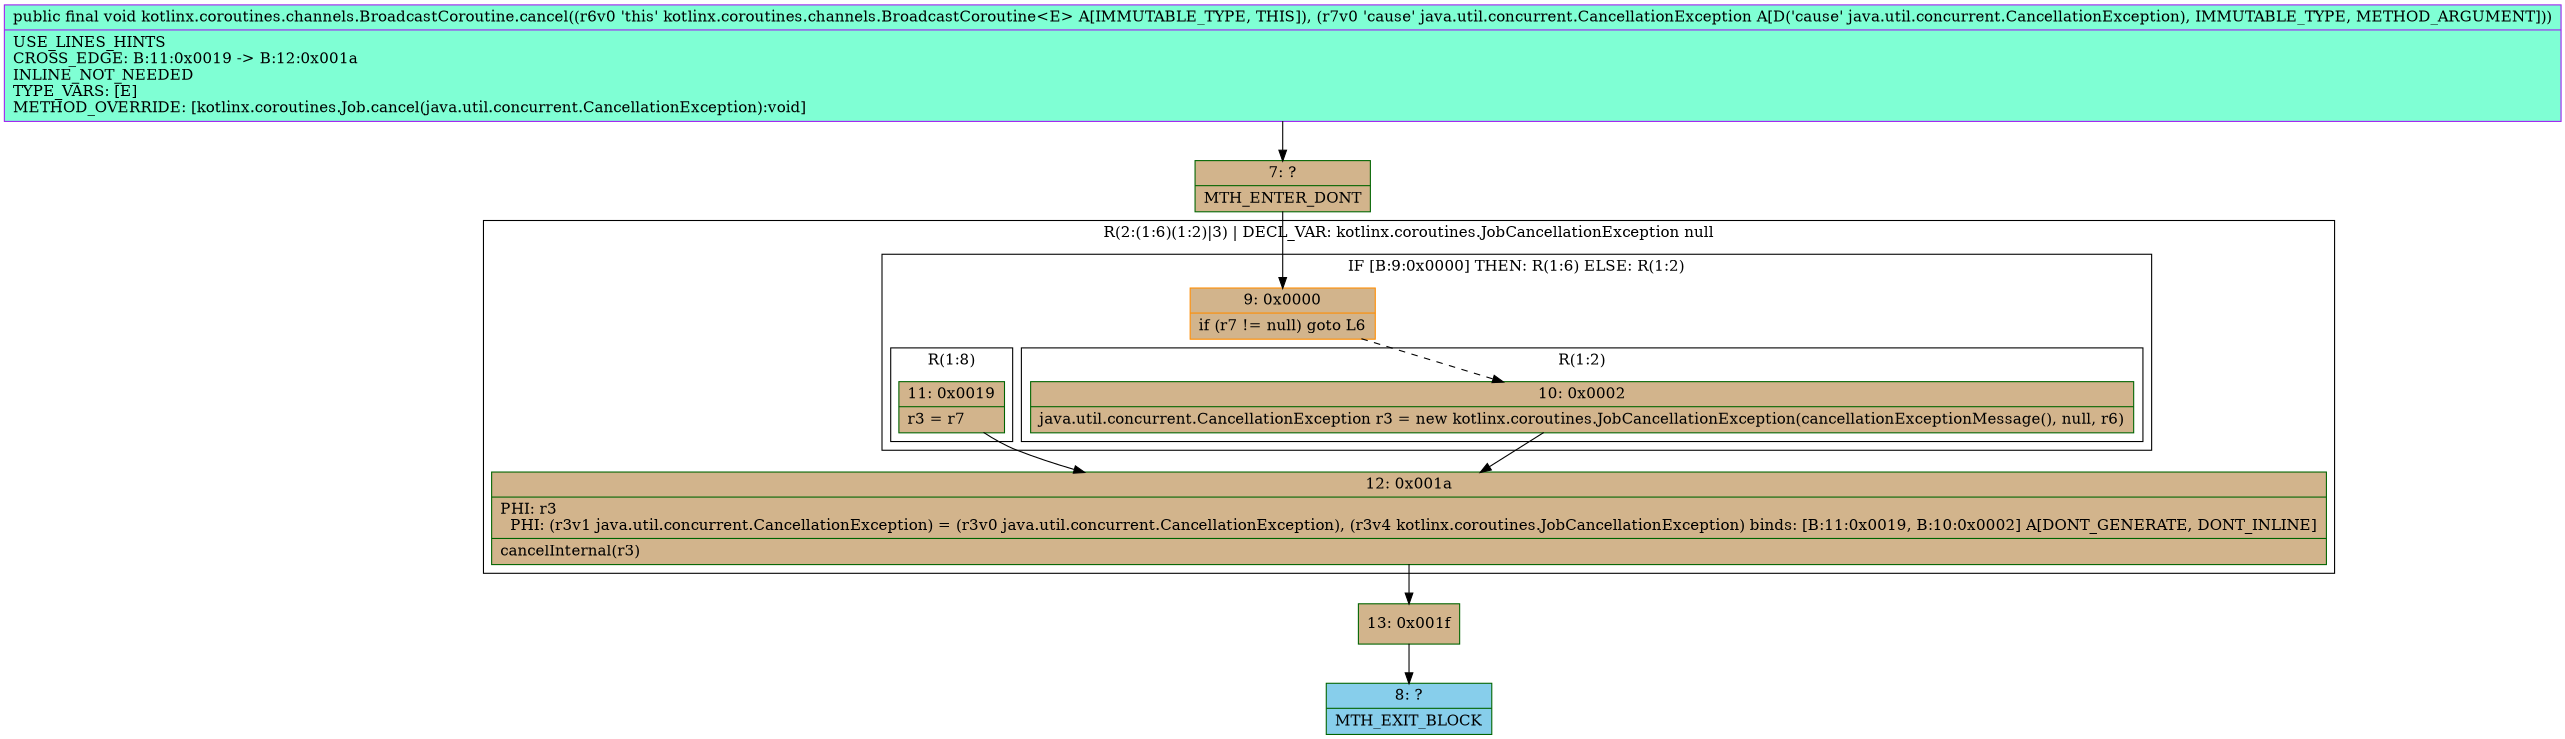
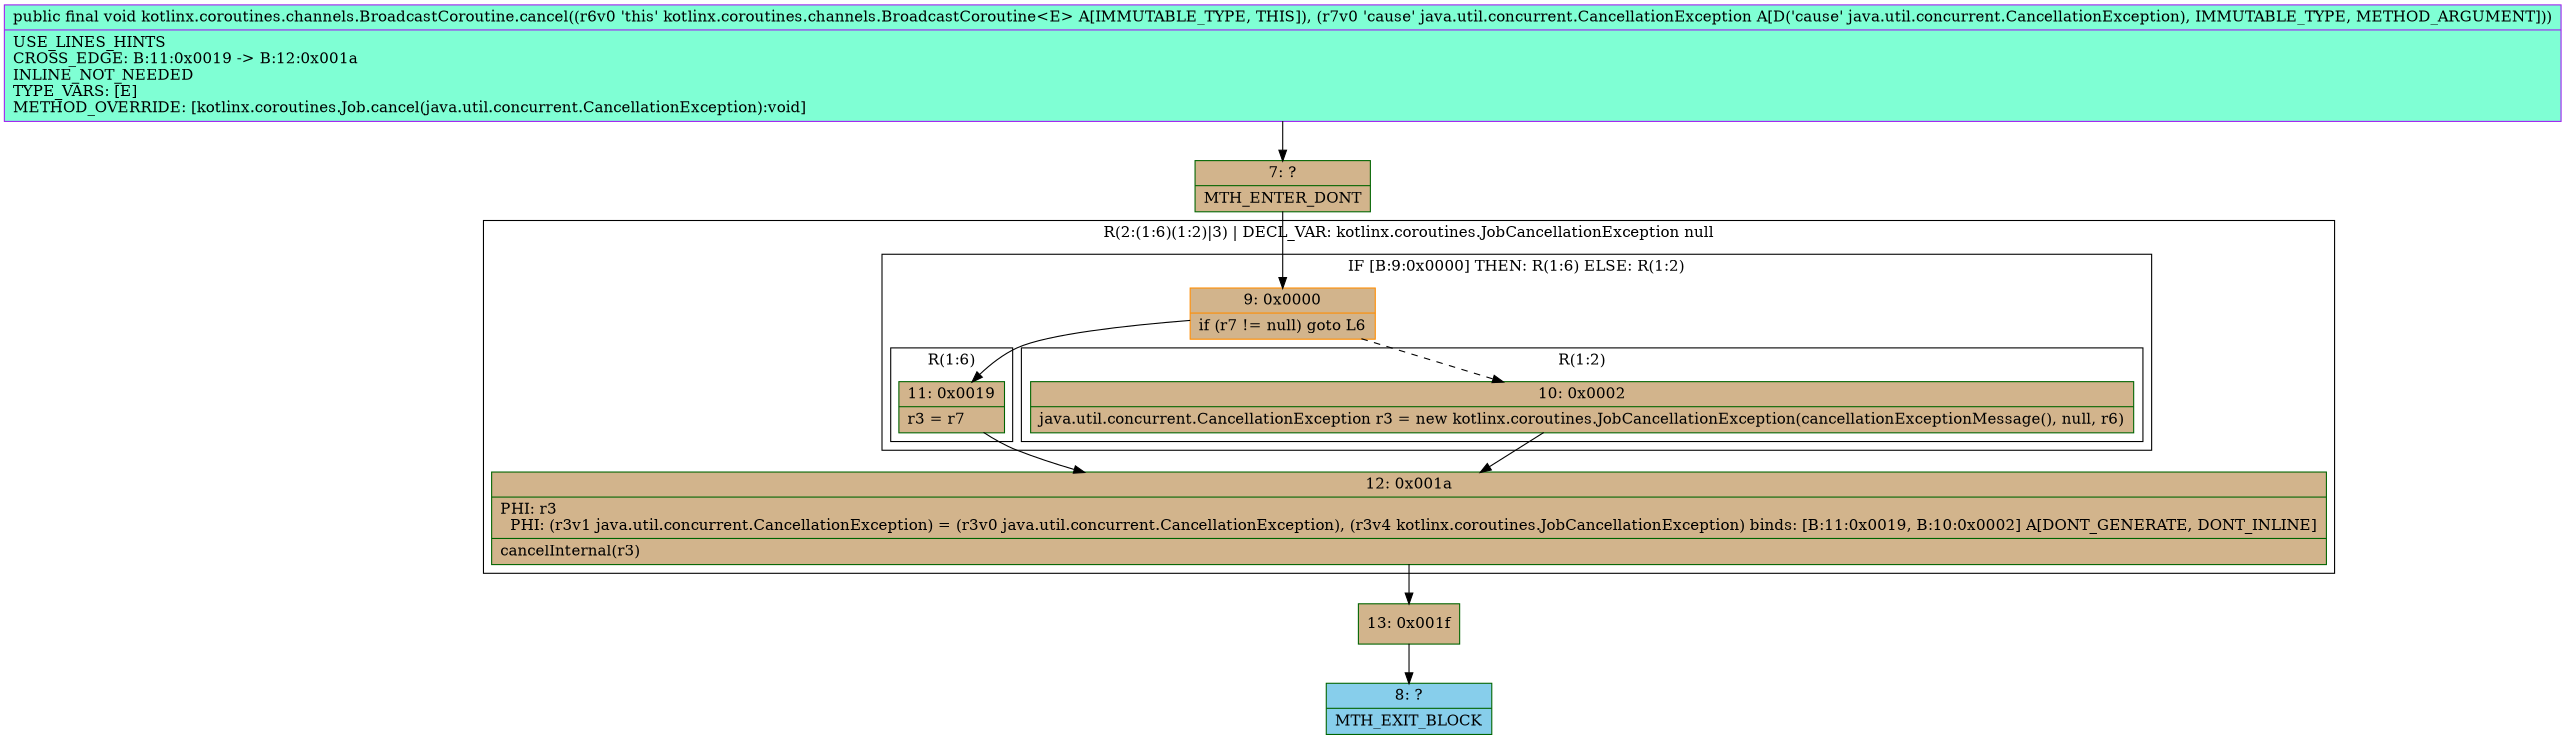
none -> (1080, 333)
(952, 360) -> (952, 360)
